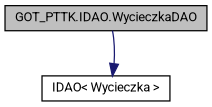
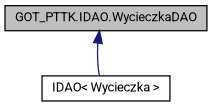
(114, 47) -> (98, 60)
